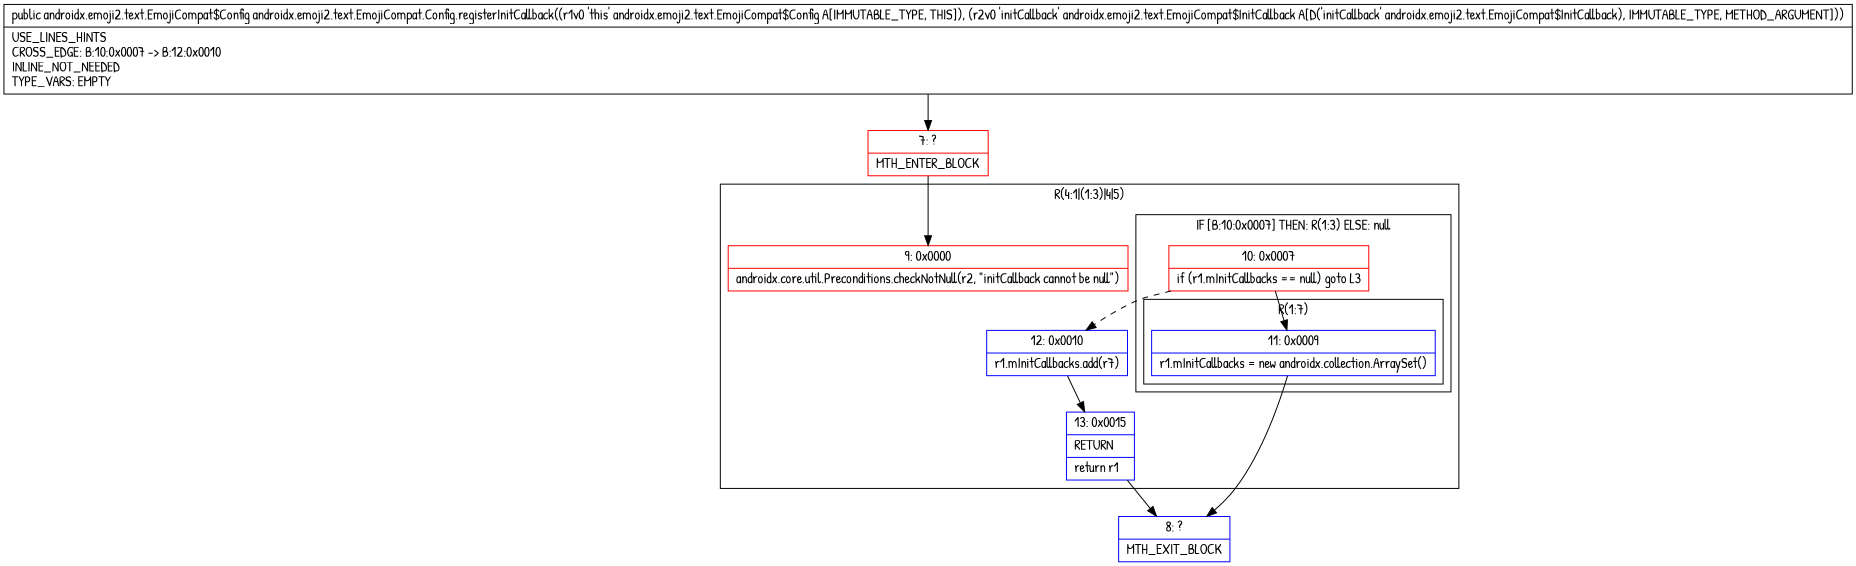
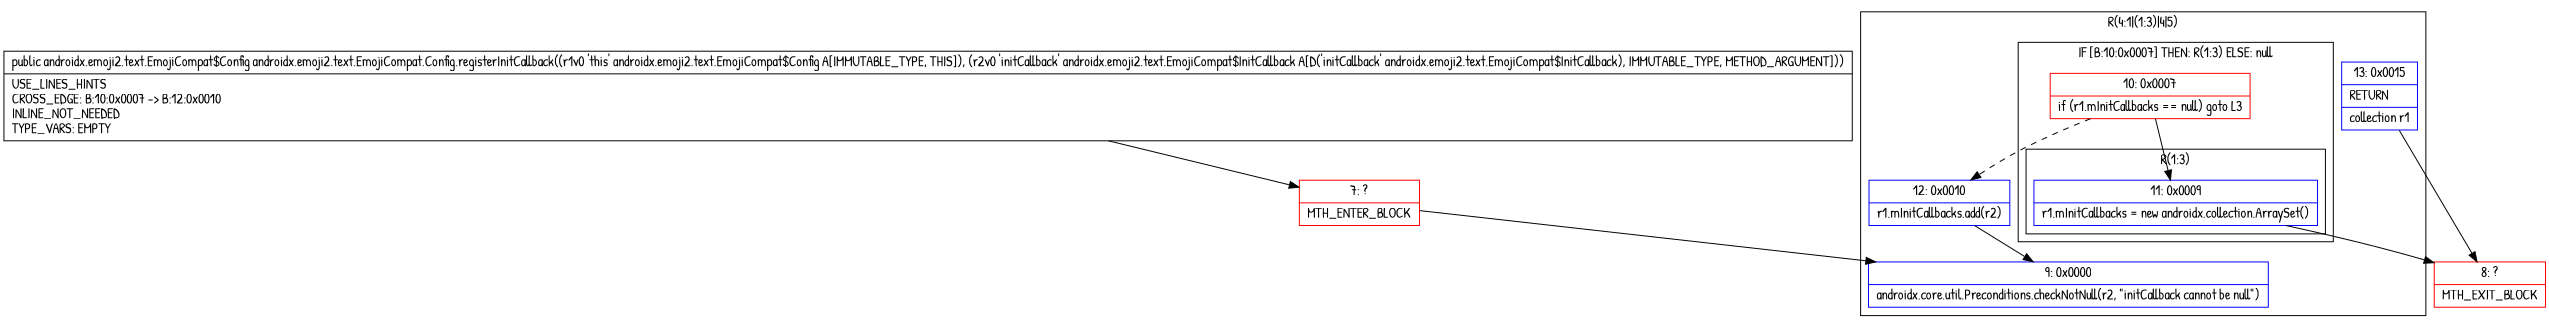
(928, 268) -> (2068, 285)
(1293, 311) -> (2176, 161)
(1057, 364) -> (1939, 214)
(1074, 389) -> (2000, 241)
(1097, 468) -> (2380, 118)
(1174, 539) -> (2490, 285)
